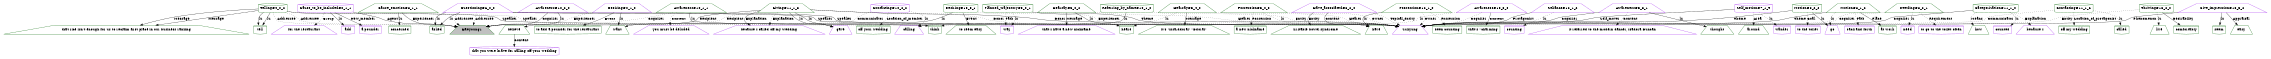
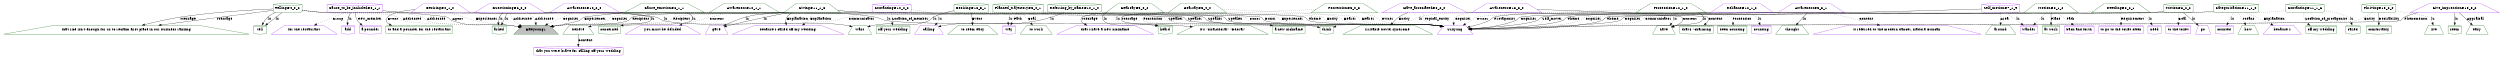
(1831, 17) -> (2041, 18)
(520, 25) -> (561, 18)
none -> (1036, 30)
